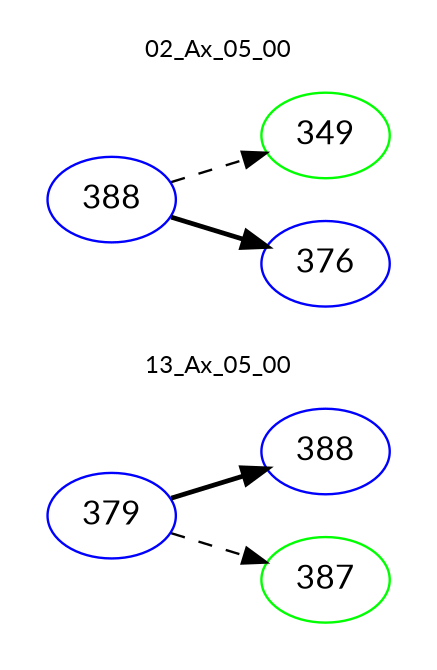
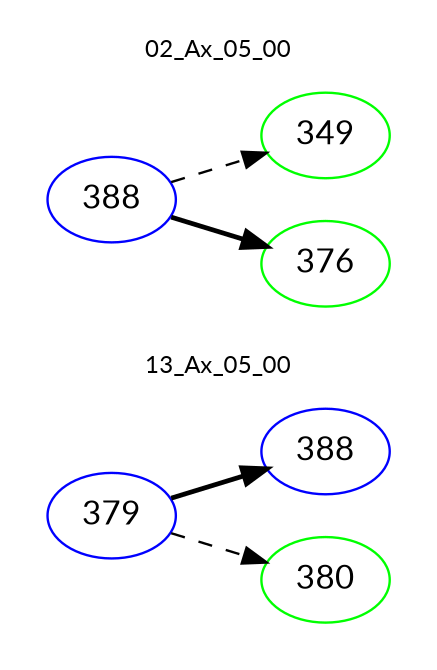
(326, 264) -> (326, 264)
(326, 580) -> (326, 580)
